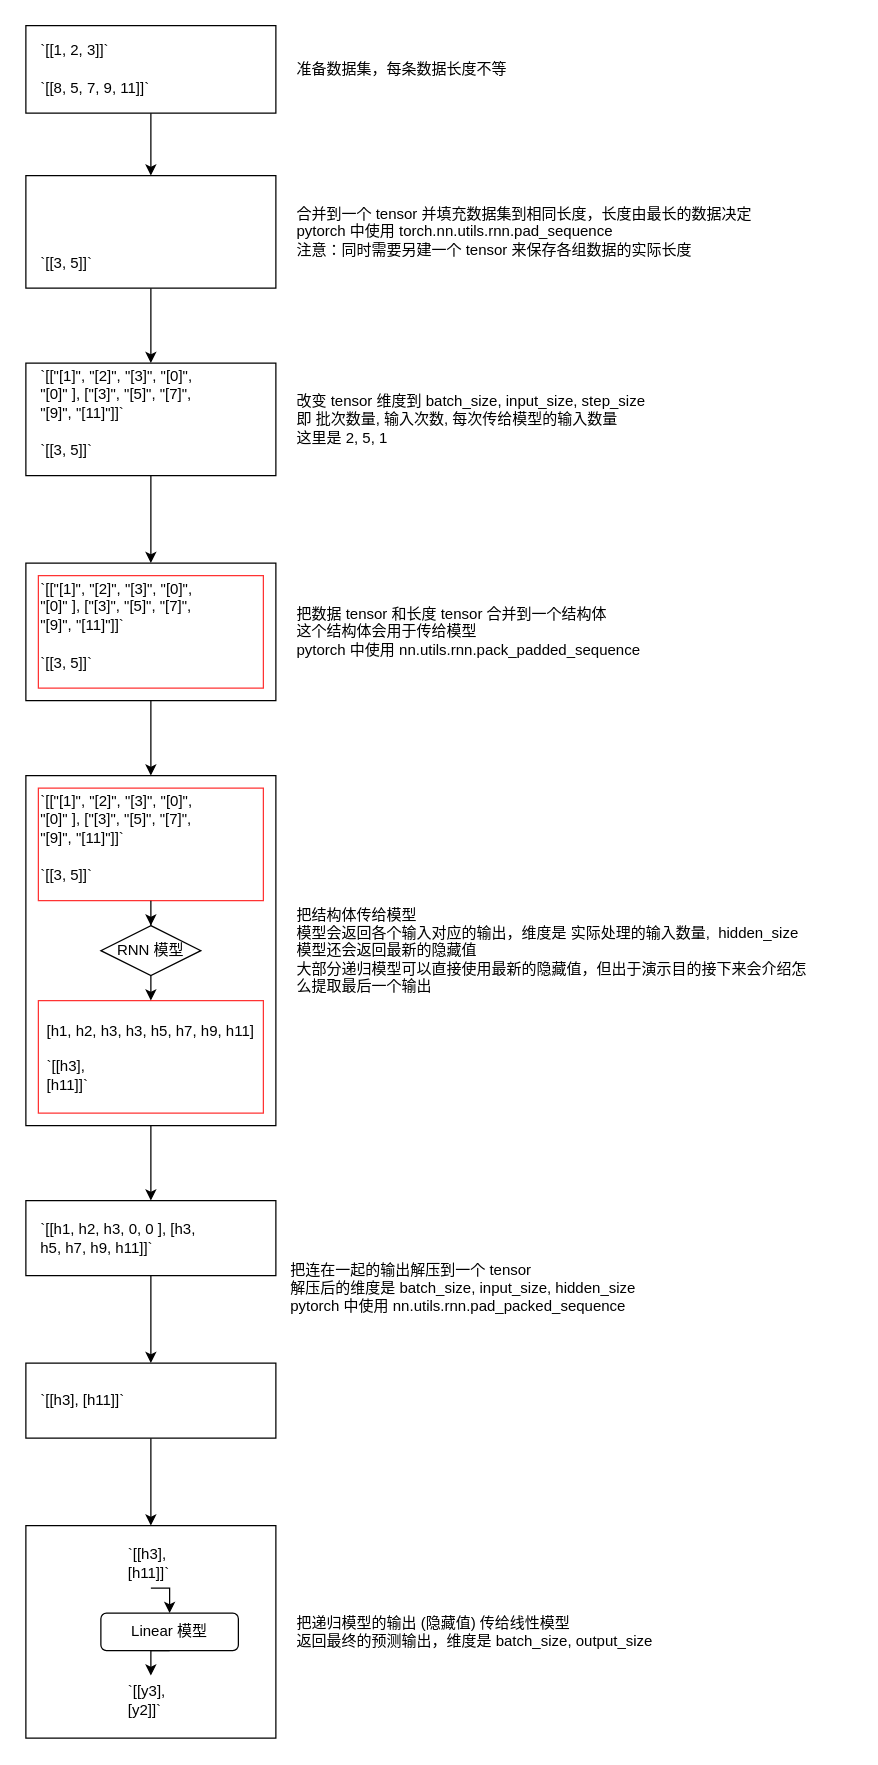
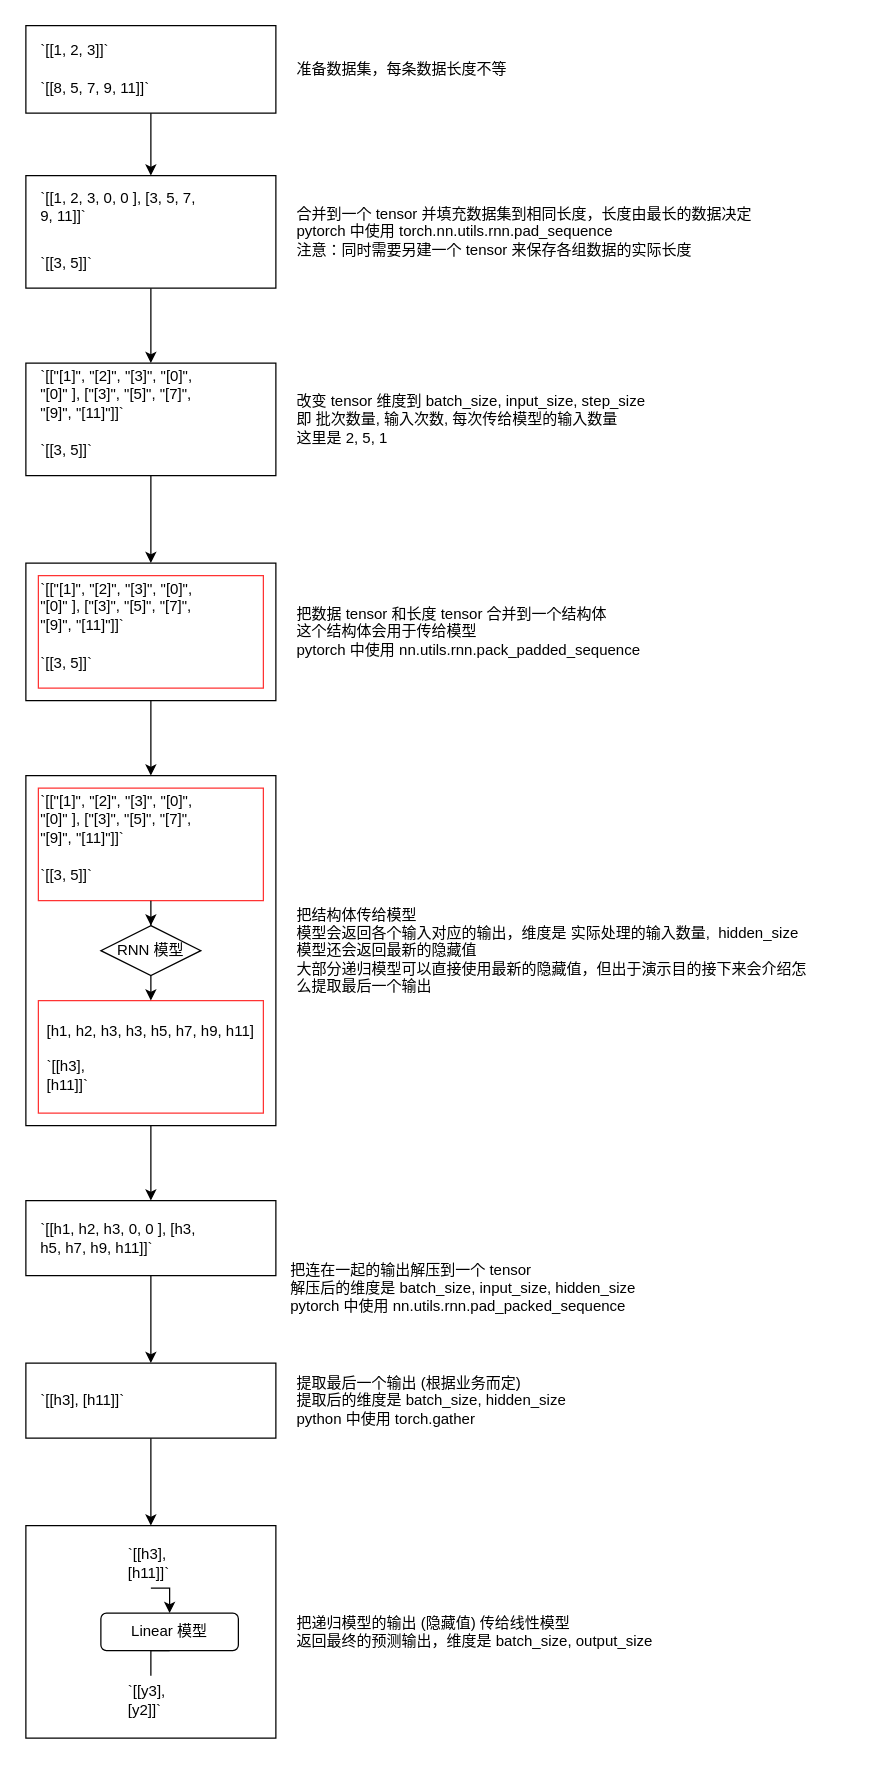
none -> (119, 207)
none -> (573, 1401)
(151, 1666) -> (151, 1669)
